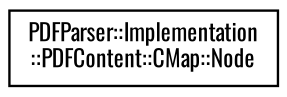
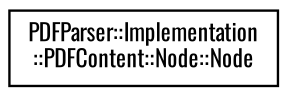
(144, 48) -> (144, 48)
